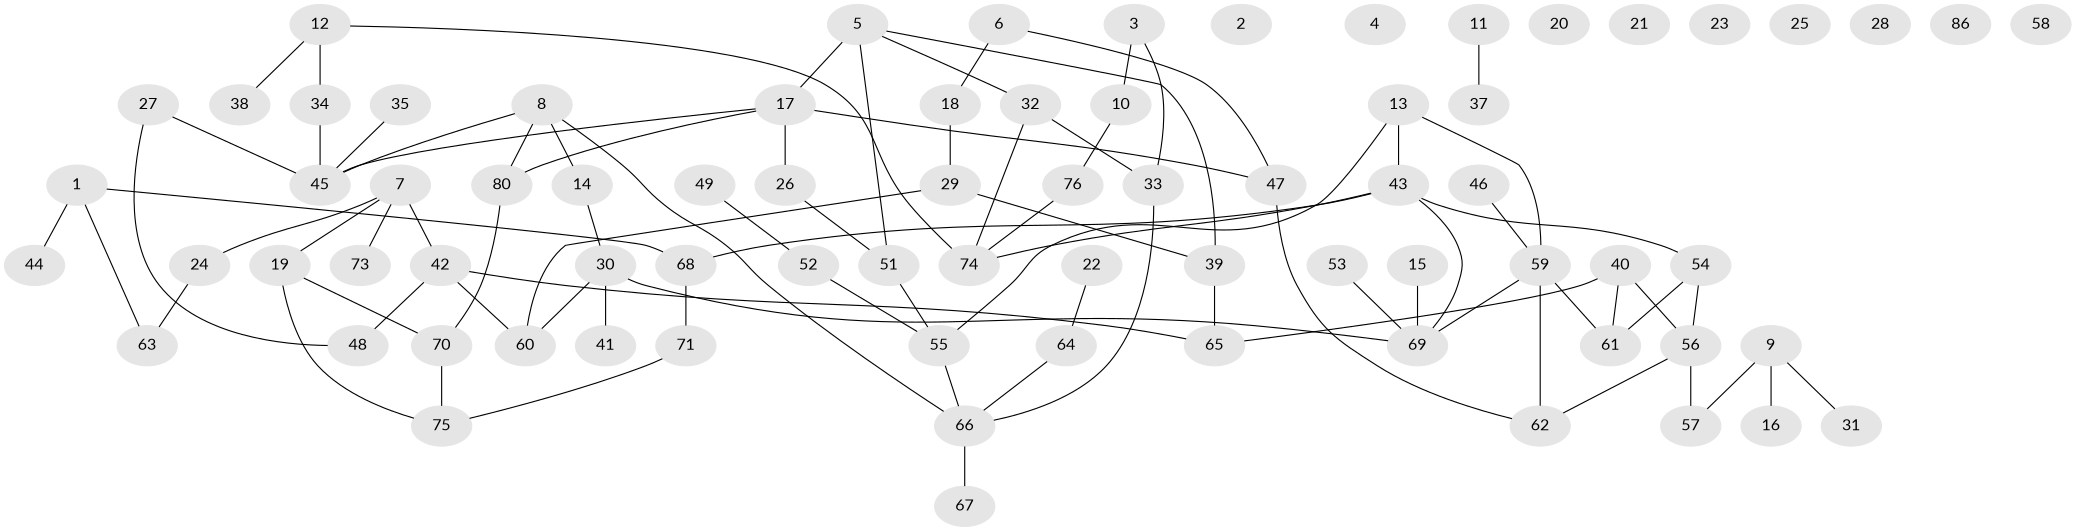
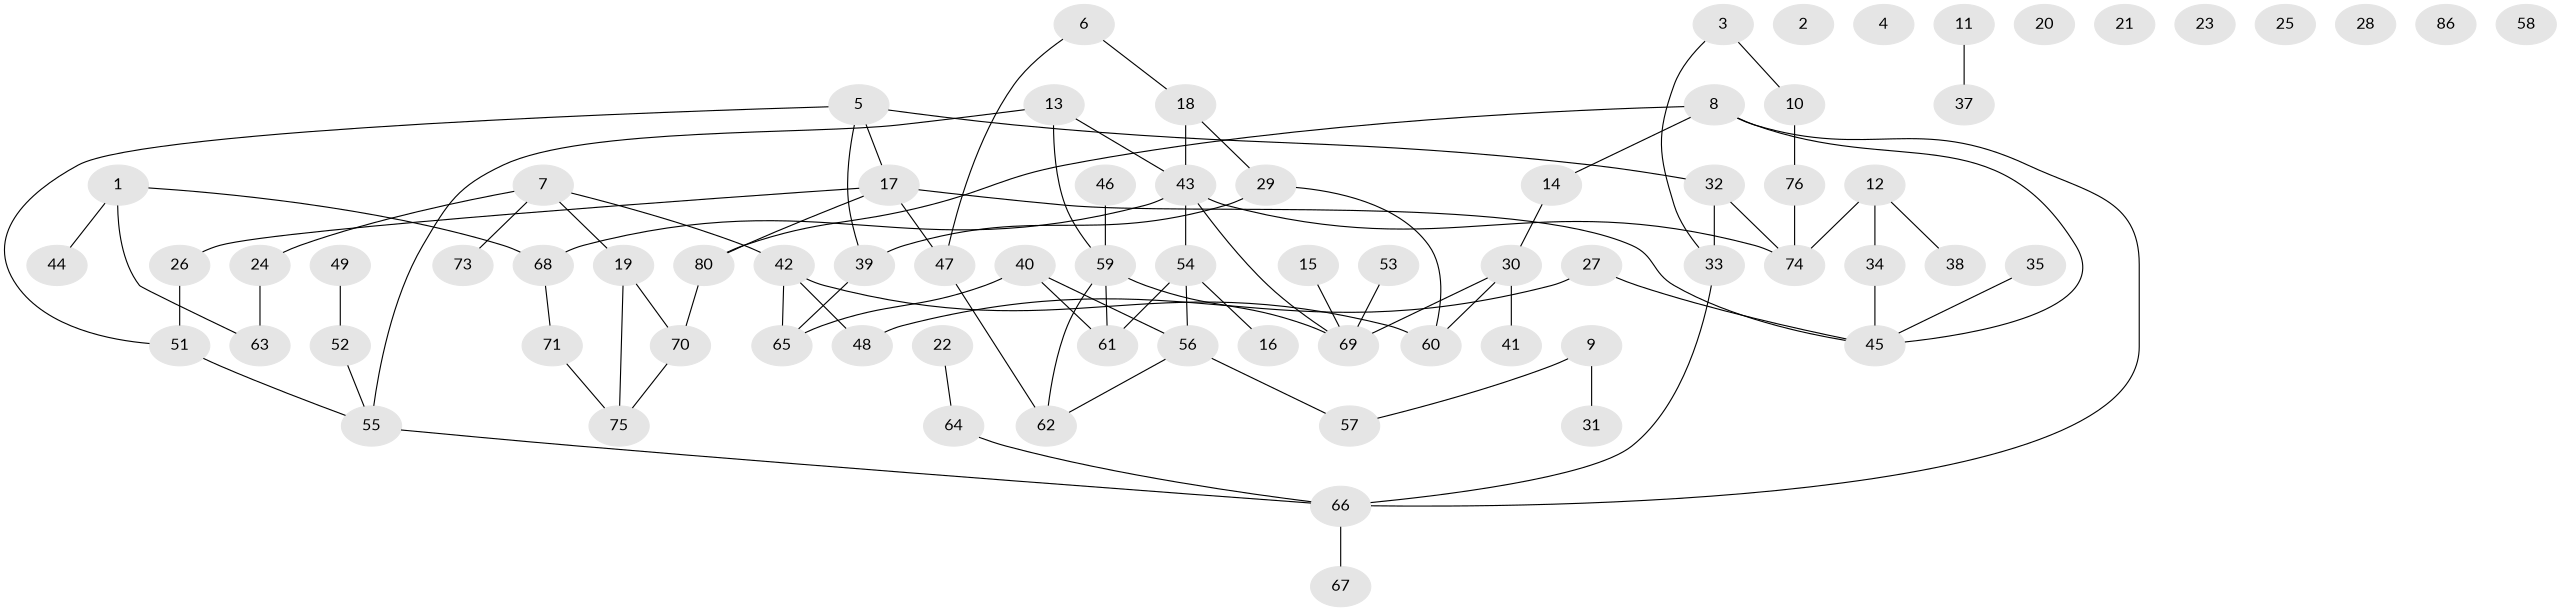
none -> (1186, 153)
(1771, 386) -> (1237, 315)
